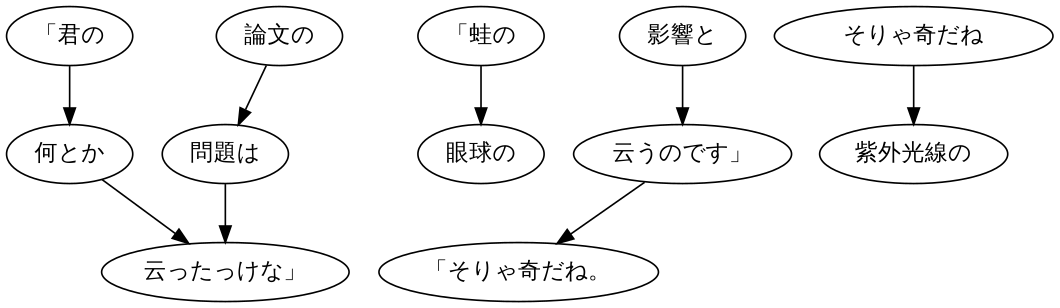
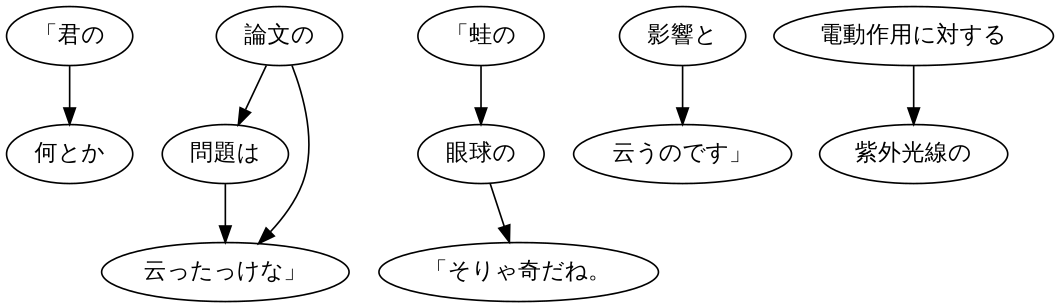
(914, 36) -> (914, 36)
(139, 206) -> (309, 153)
(608, 208) -> (497, 205)
